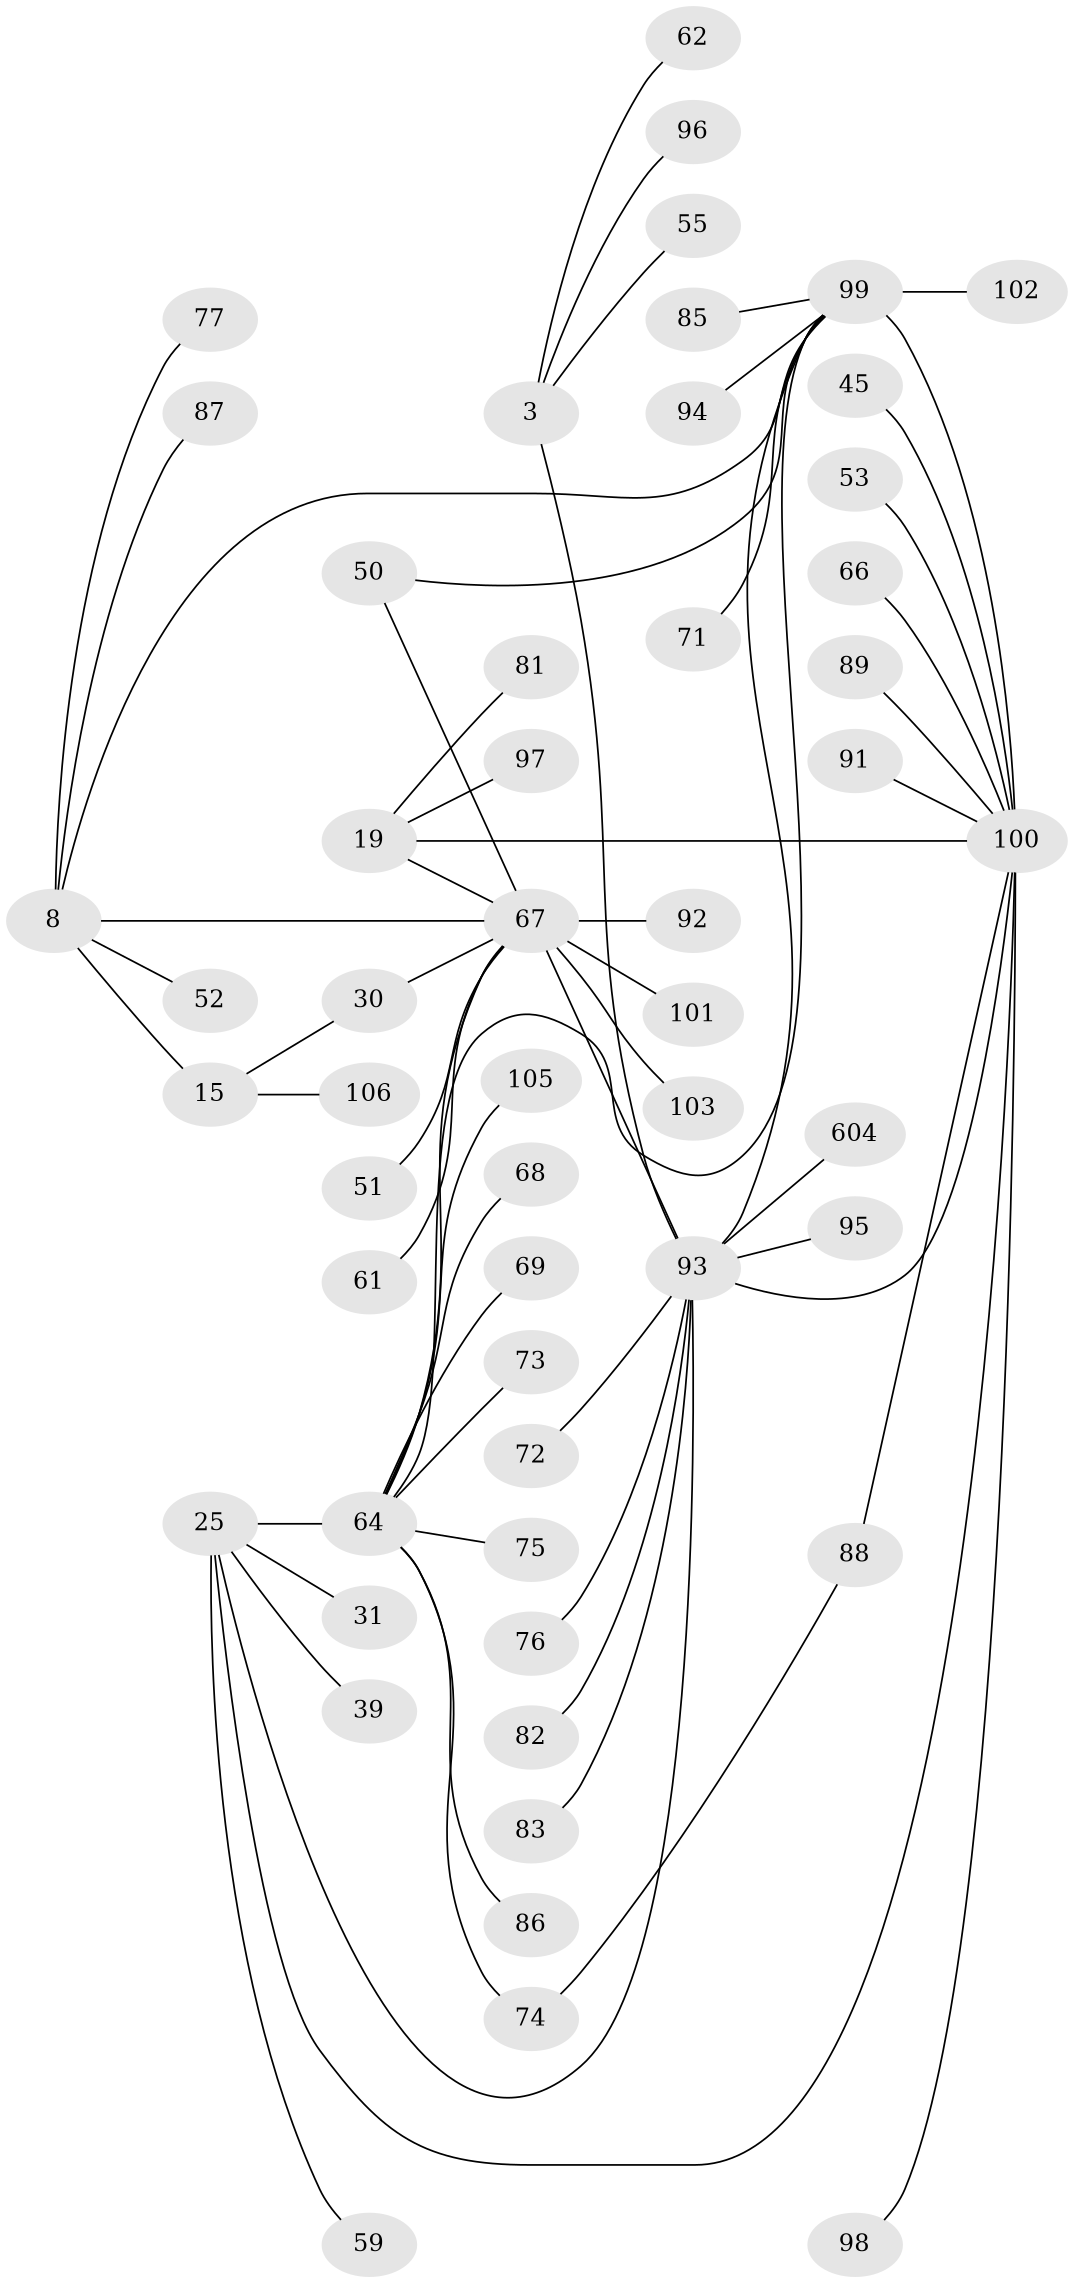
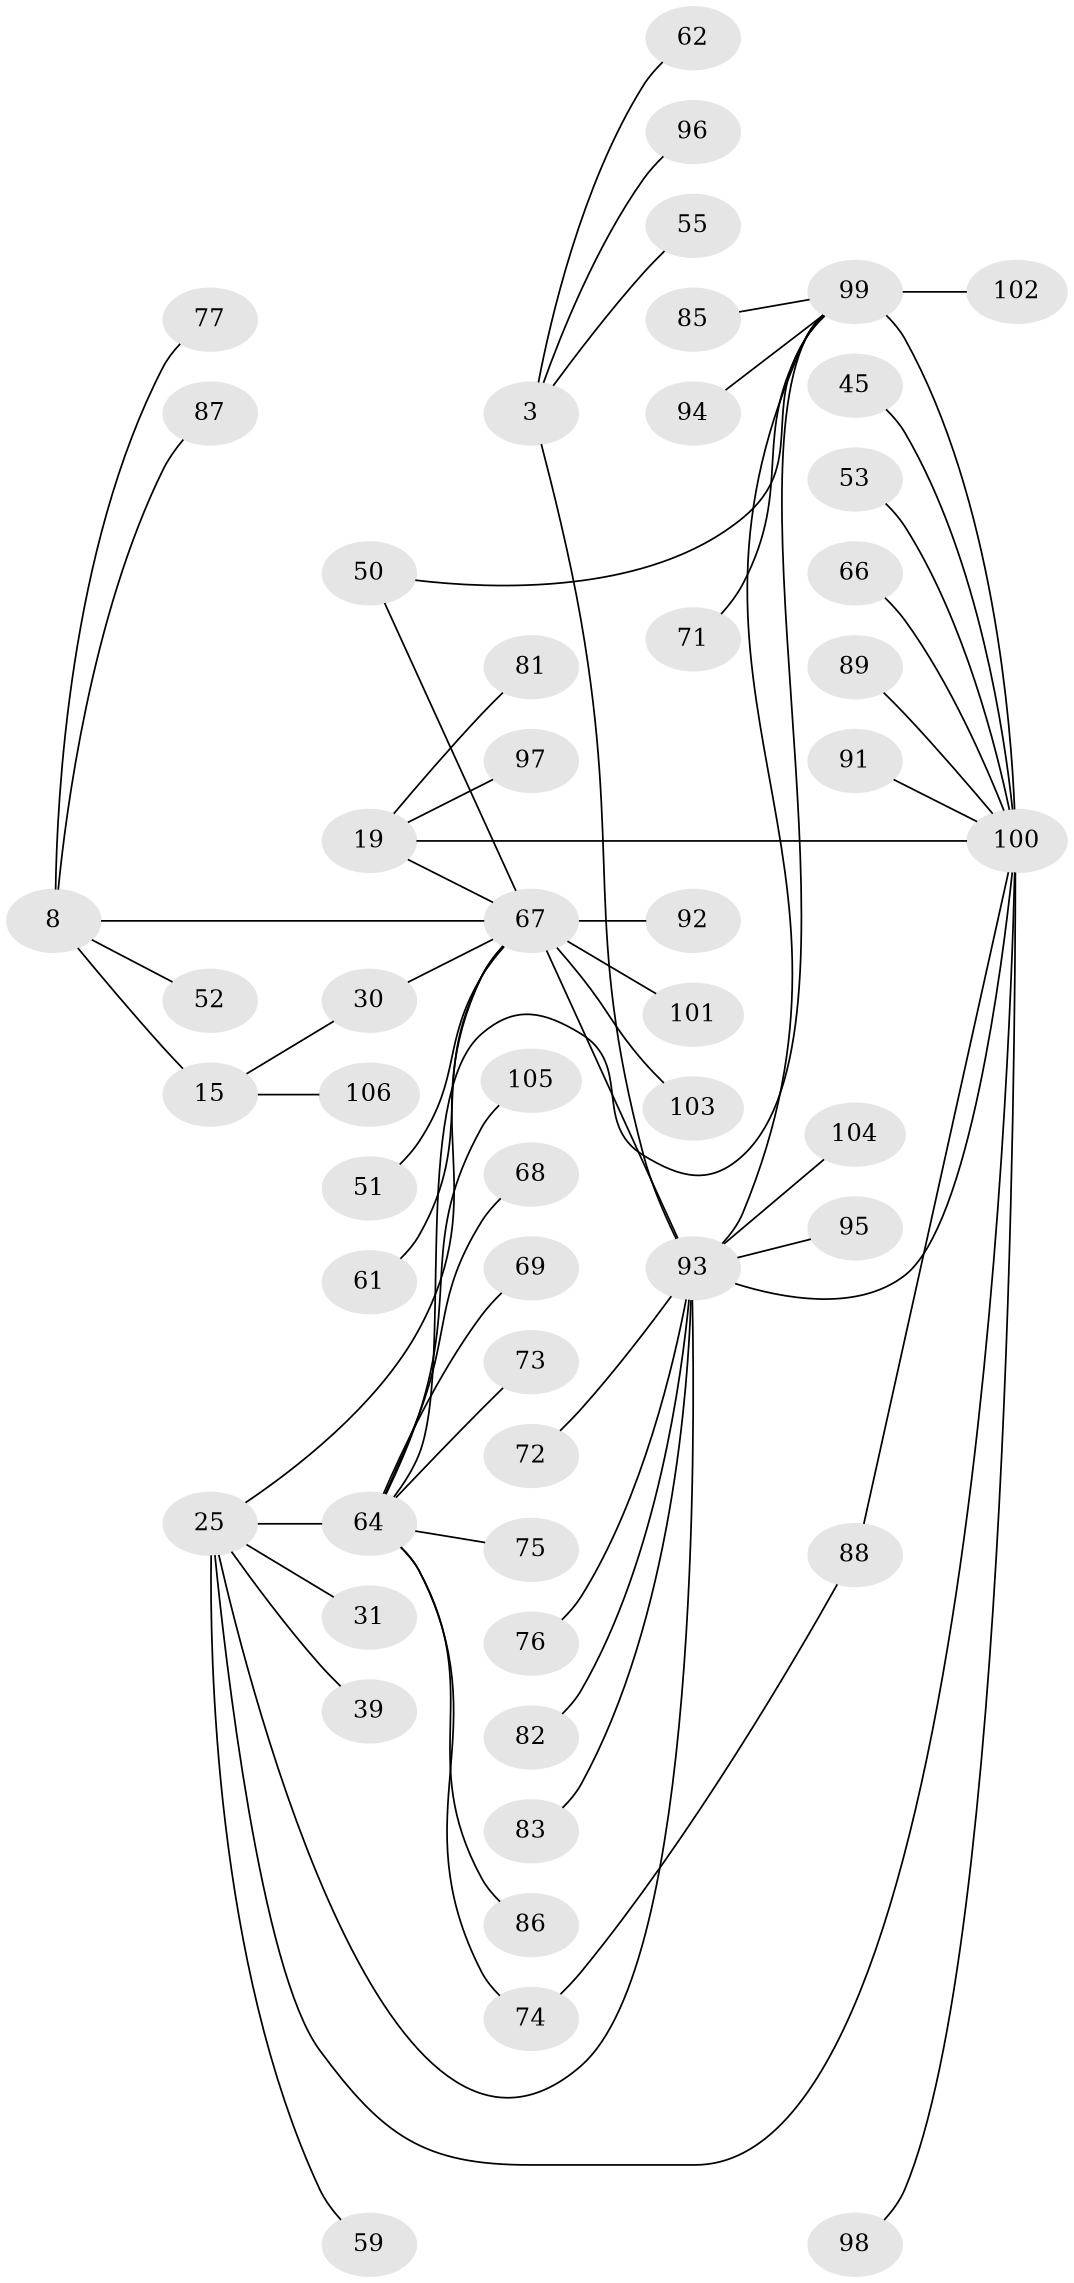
(377, 493) -> none
(855, 1135) -> (855, 1135)
(441, 1218) -> (424, 1319)
